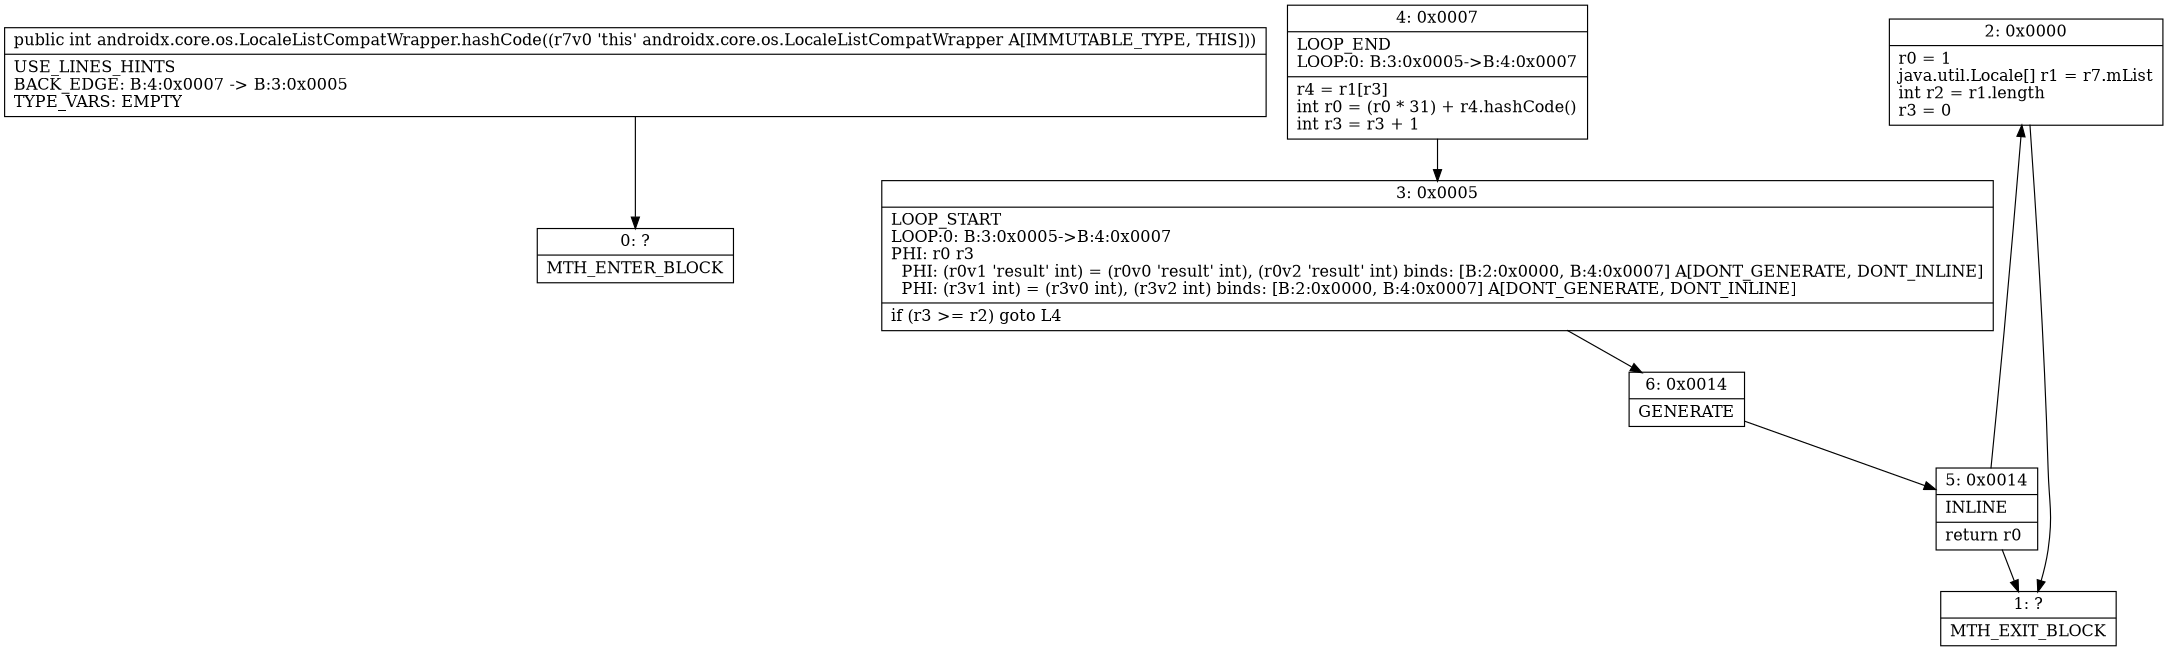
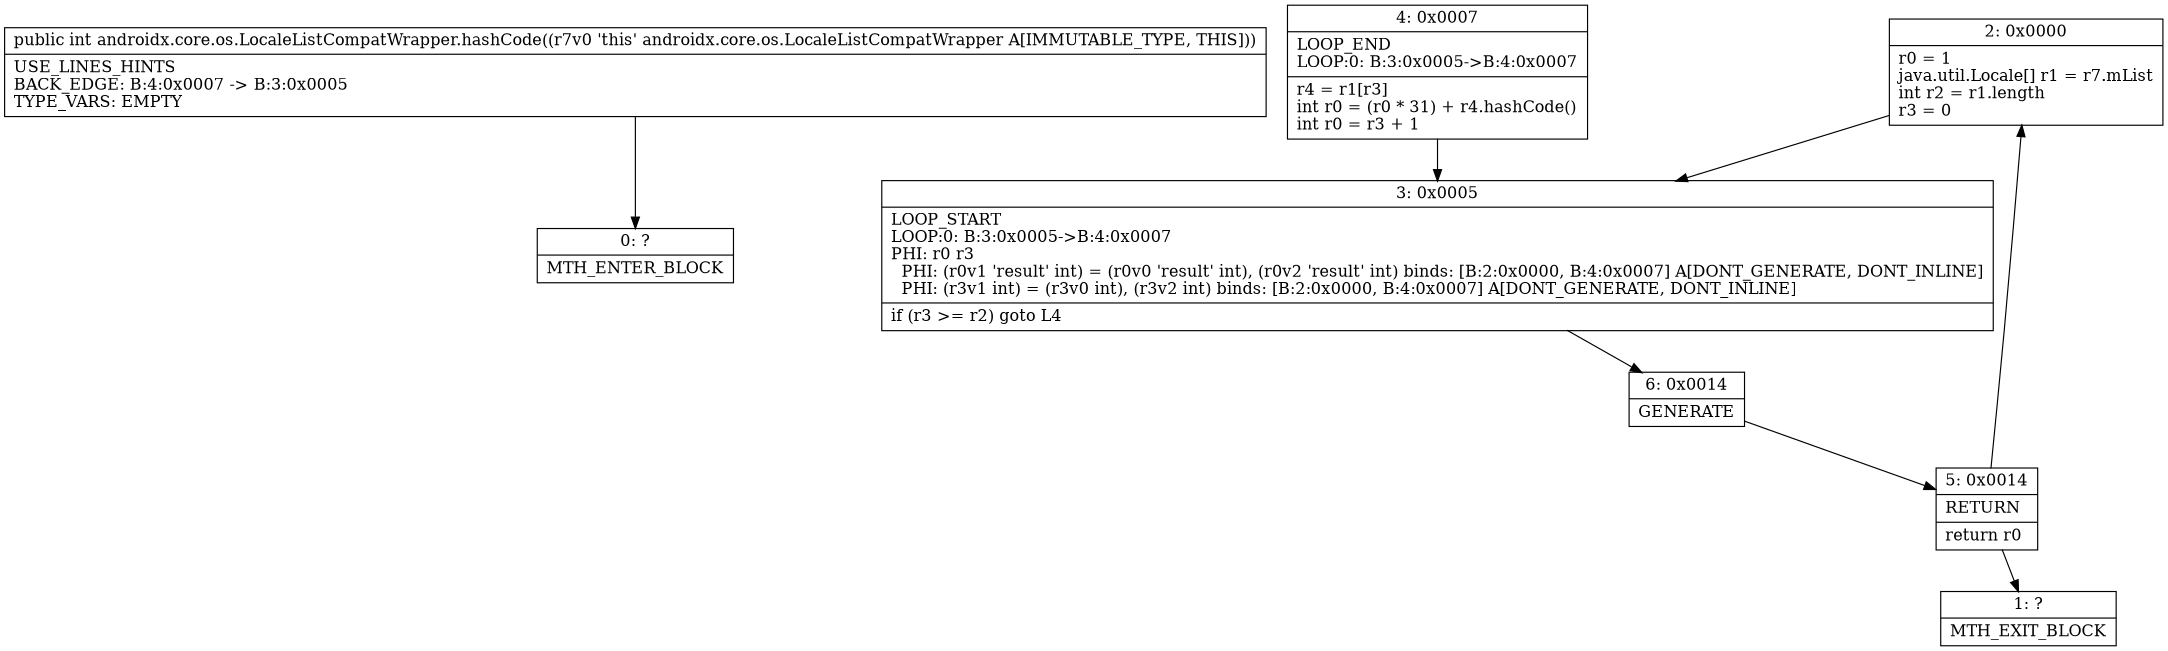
(1358, 125) -> (1358, 125)
(2044, 353) -> (1788, 147)
(1977, 508) -> (1983, 508)
